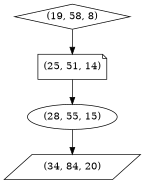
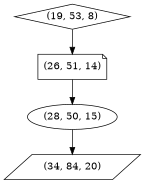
(72, 17) -> (72, 17)
(72, 67) -> (72, 67)
(72, 117) -> (72, 117)
